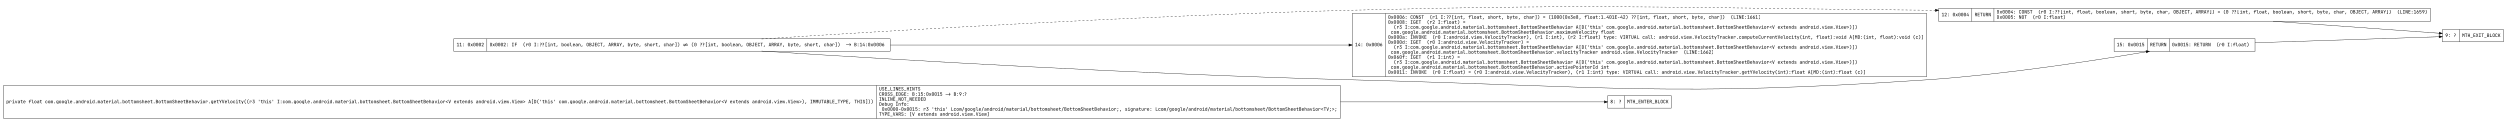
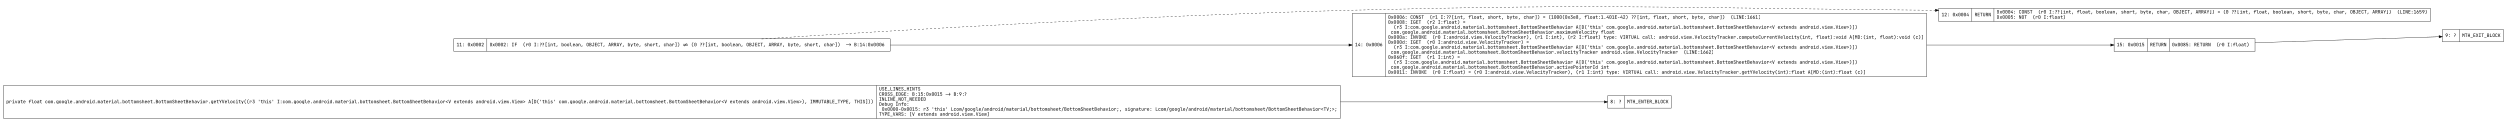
(2356, 27) -> none
(2212, 45) -> (2212, 45)
(1455, 83) -> (2019, 45)
